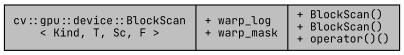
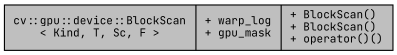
(242, 33) -> (239, 33)
